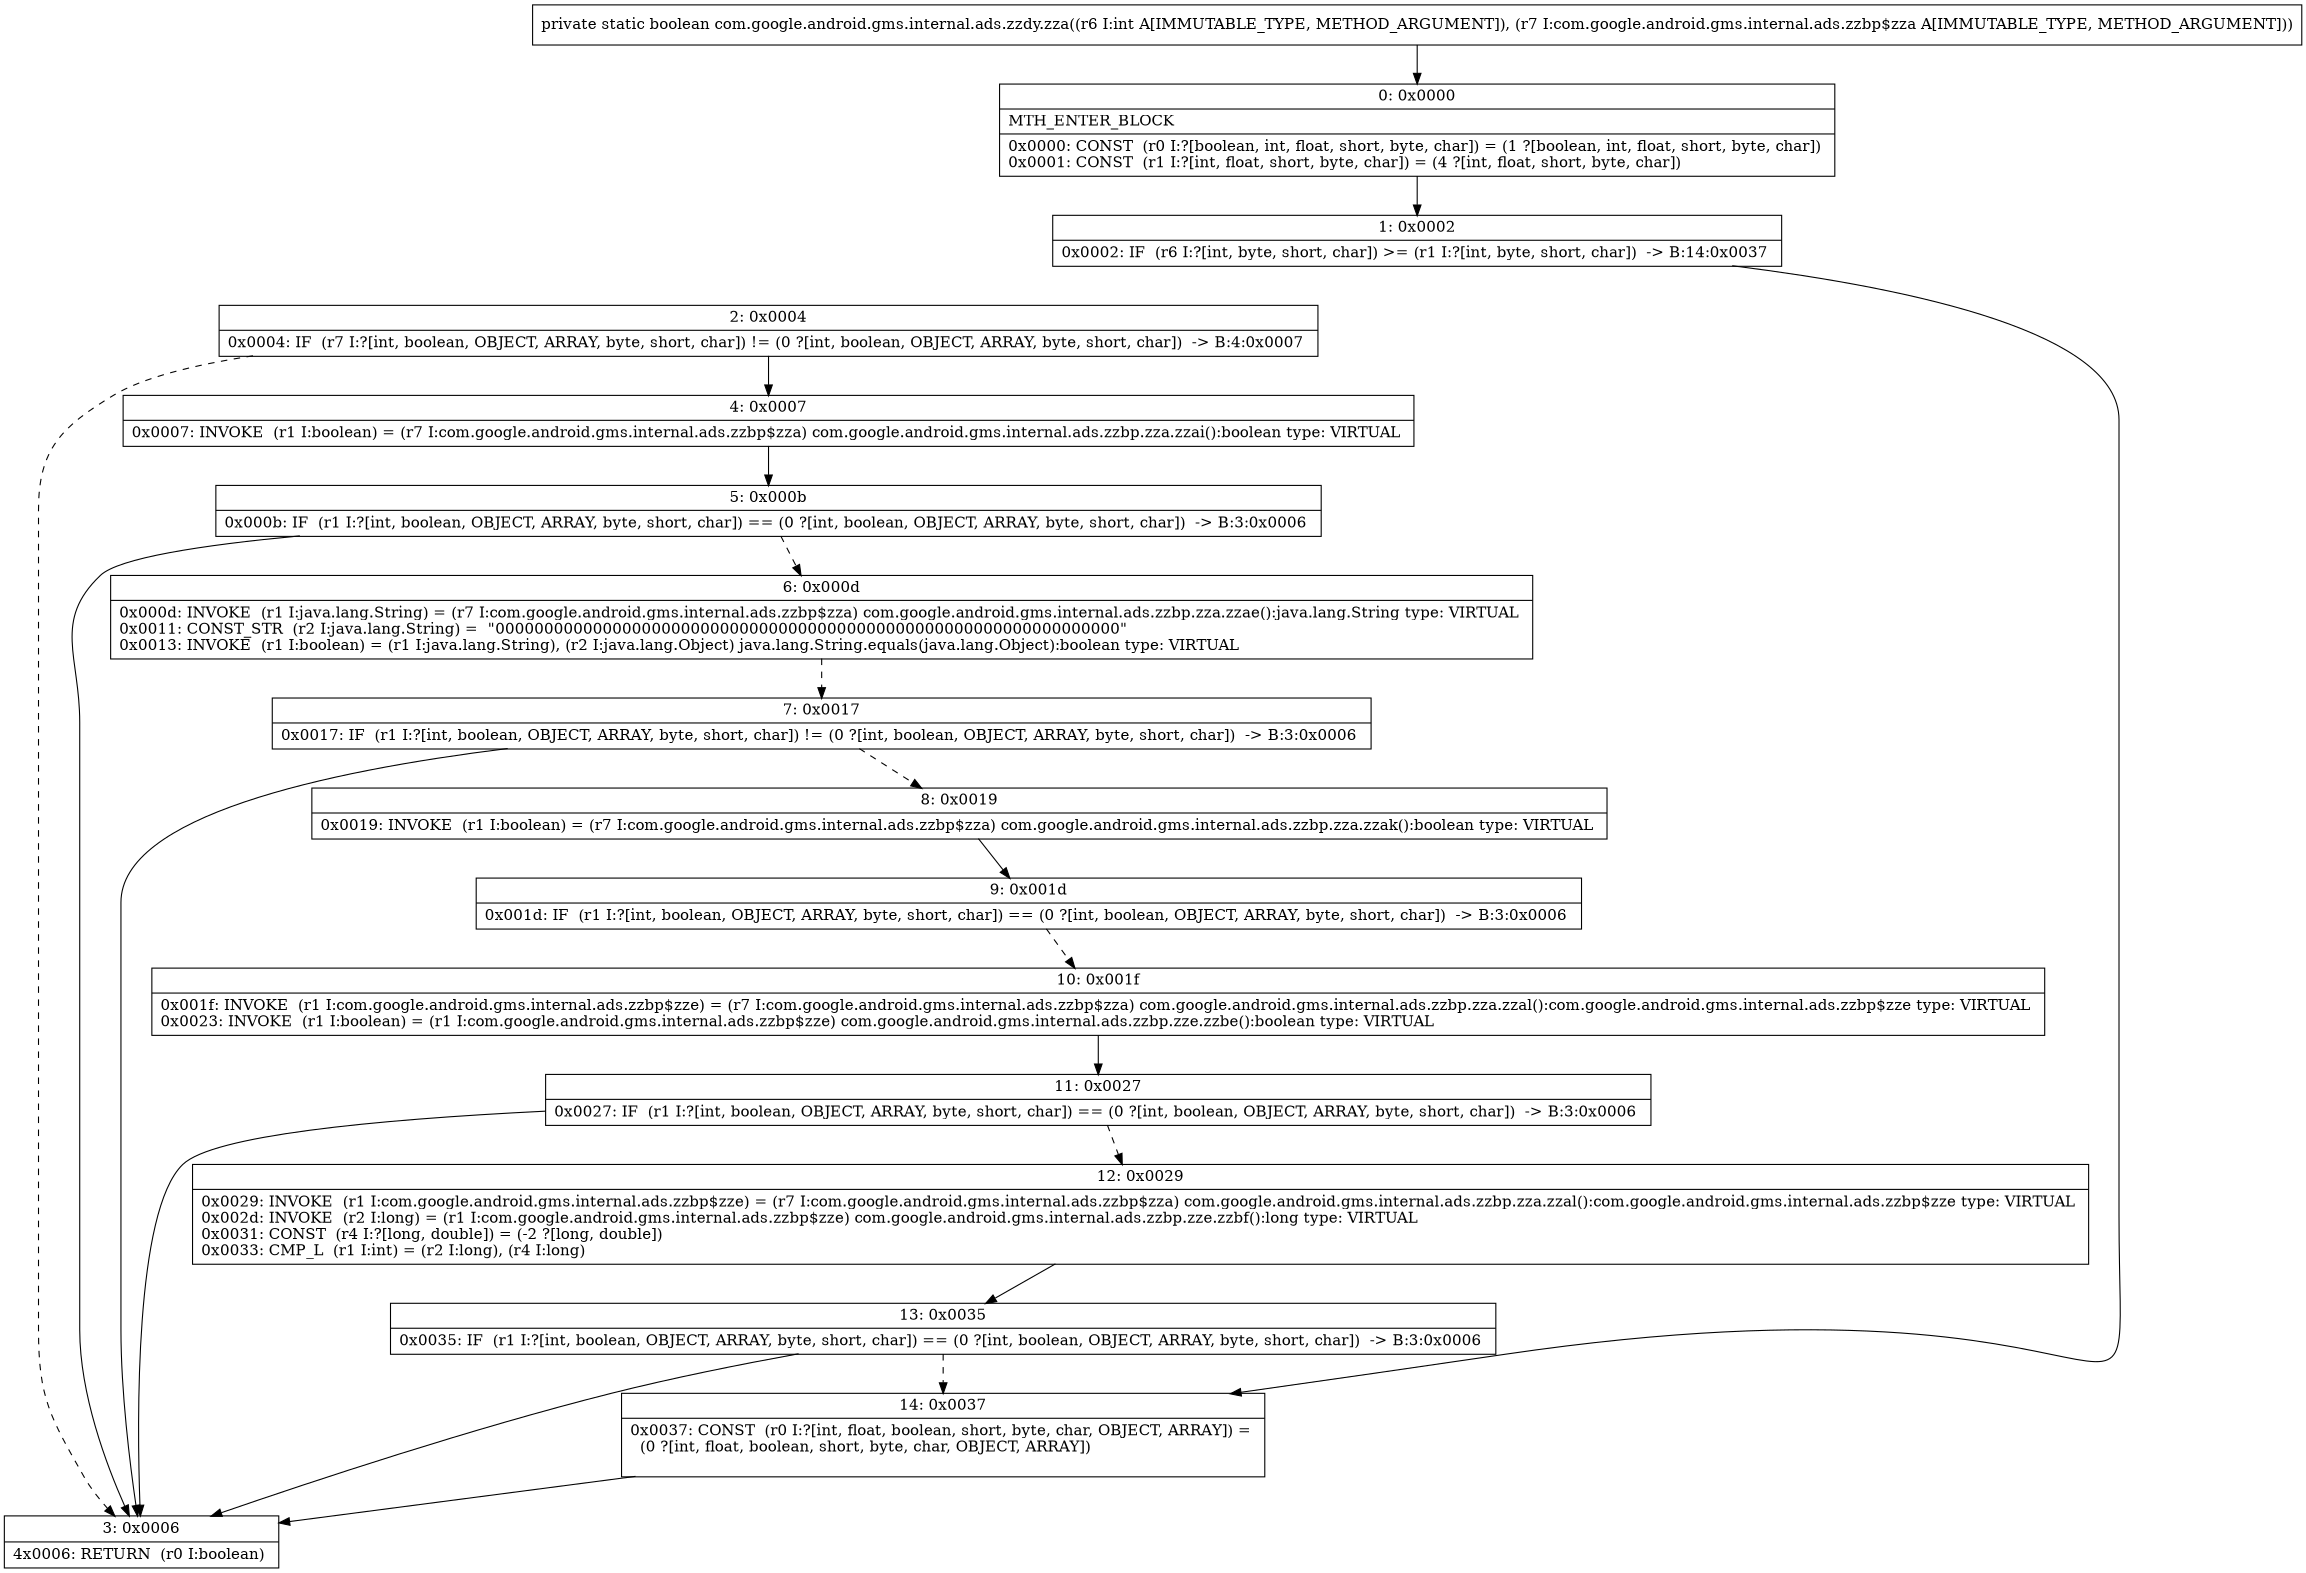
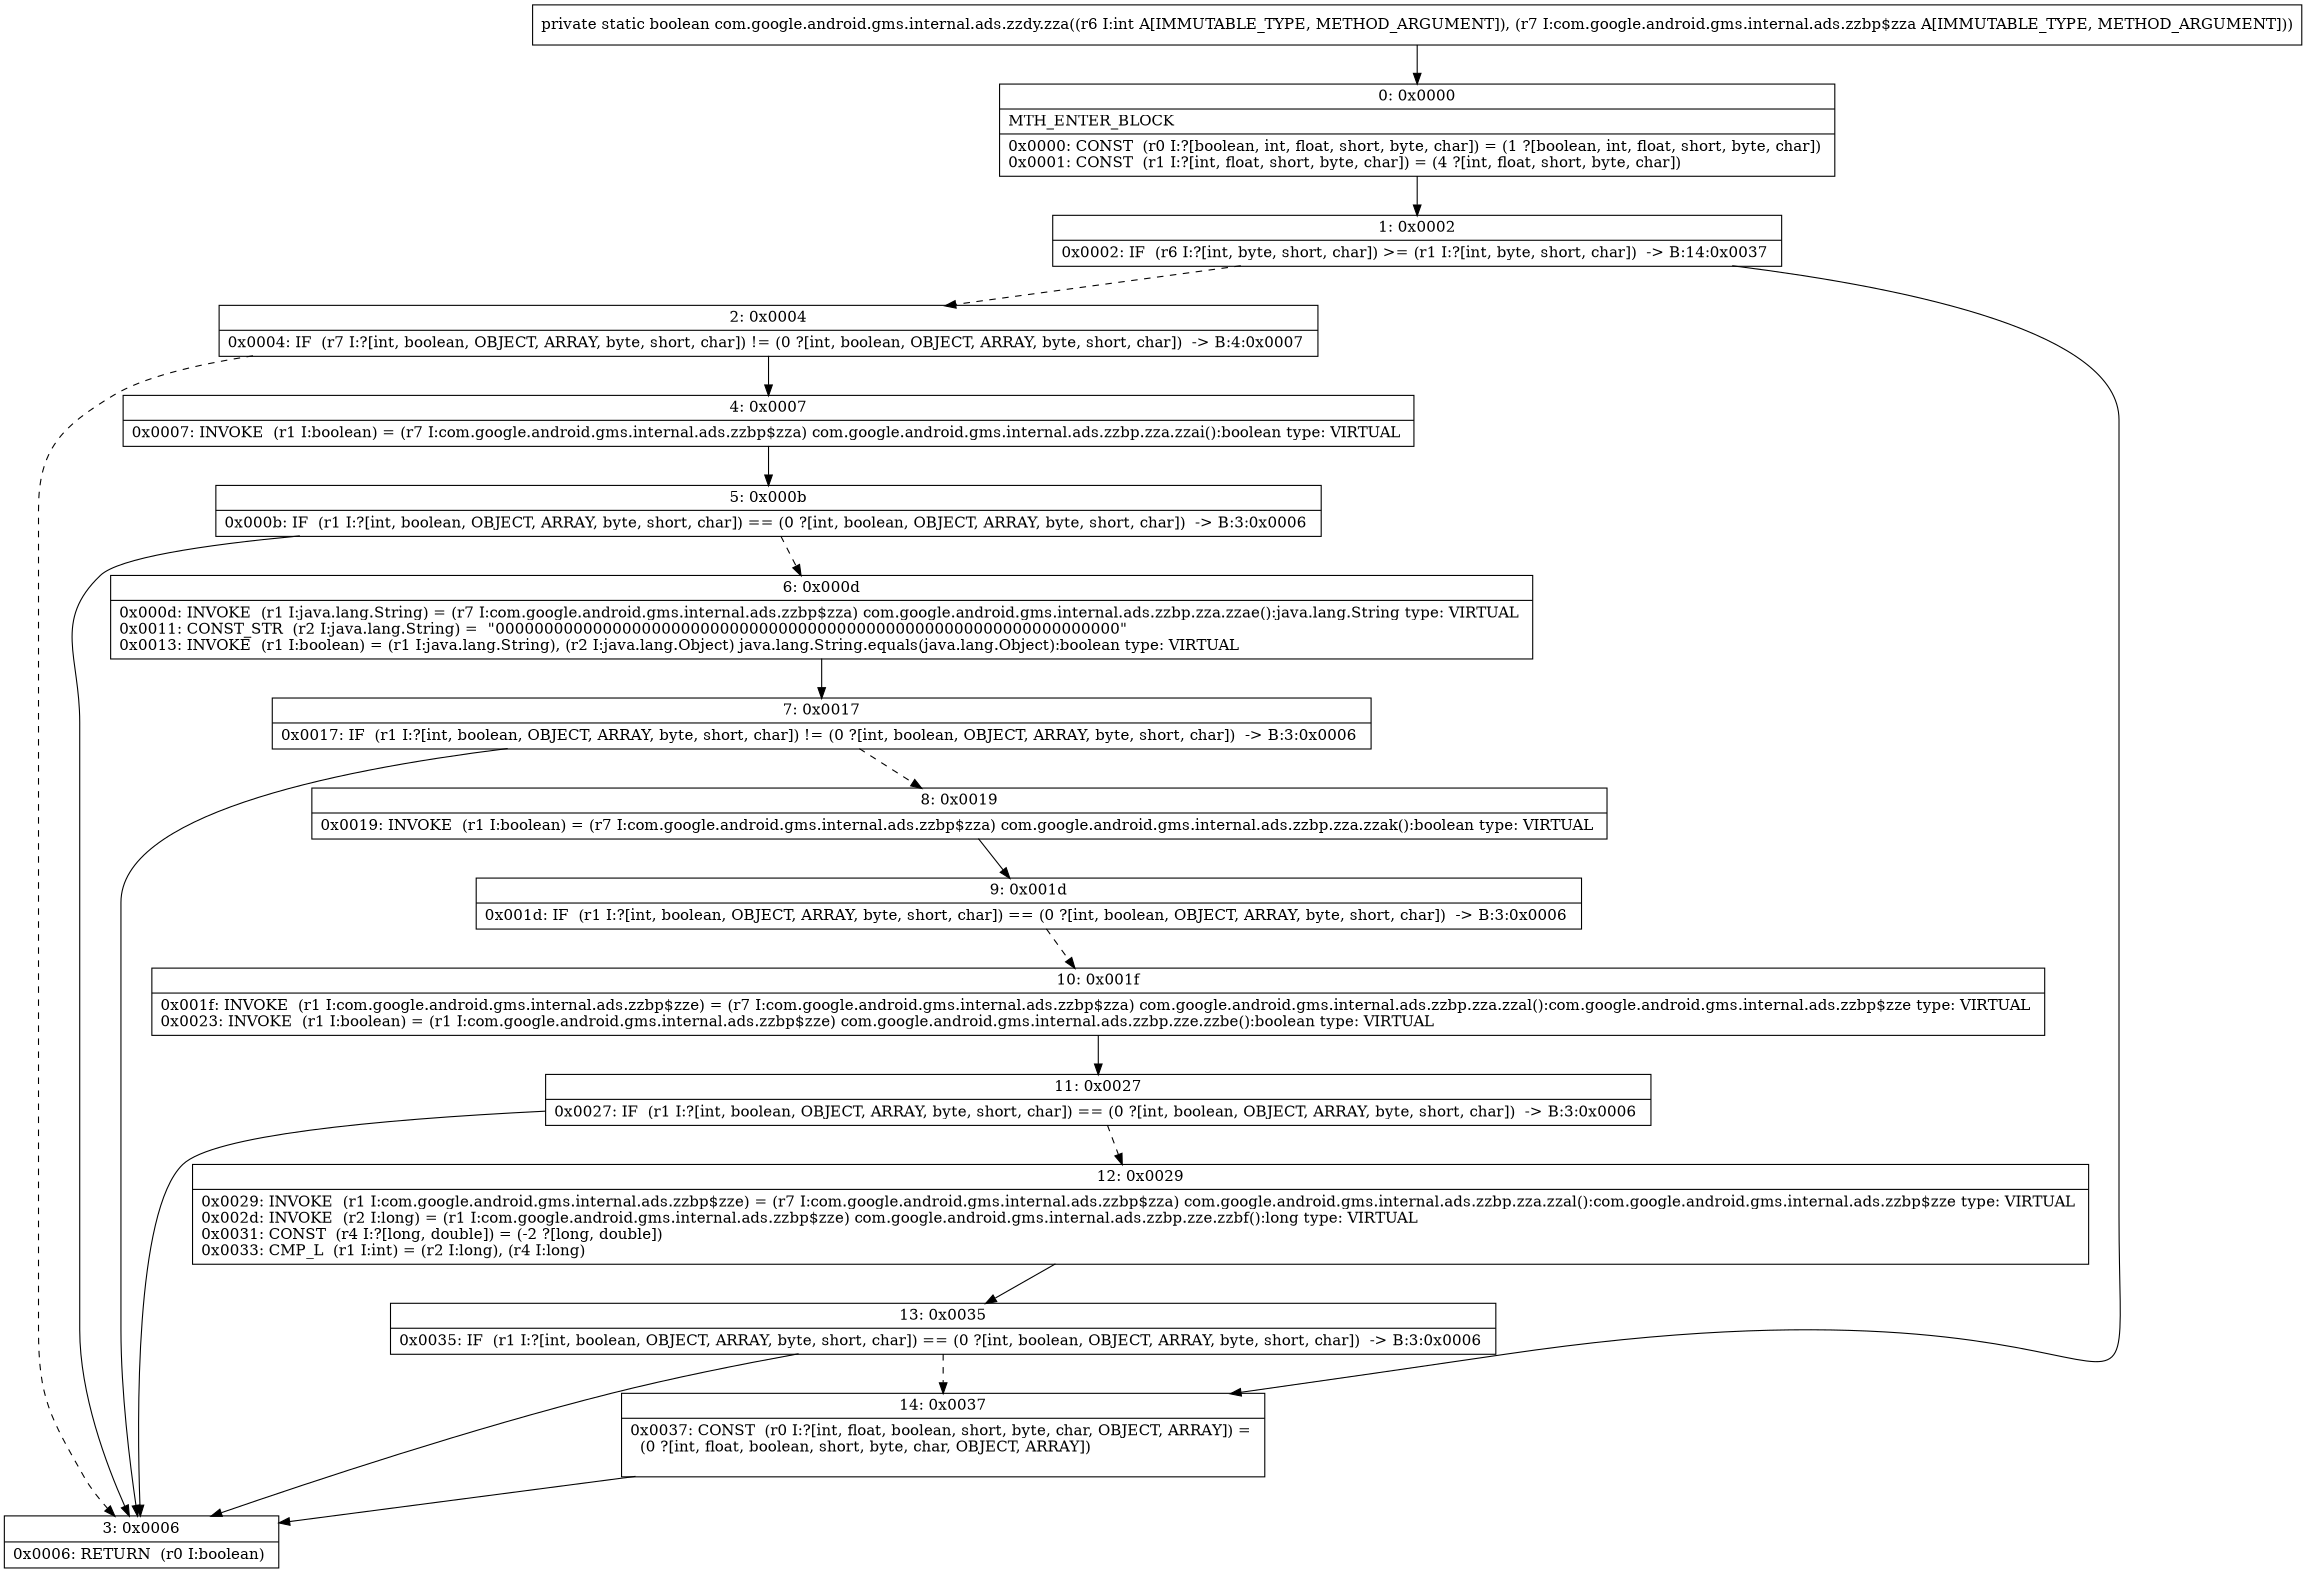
none -> (1098, 285)
(822, 673) -> (822, 673)
(142, 1554) -> (142, 1554)
